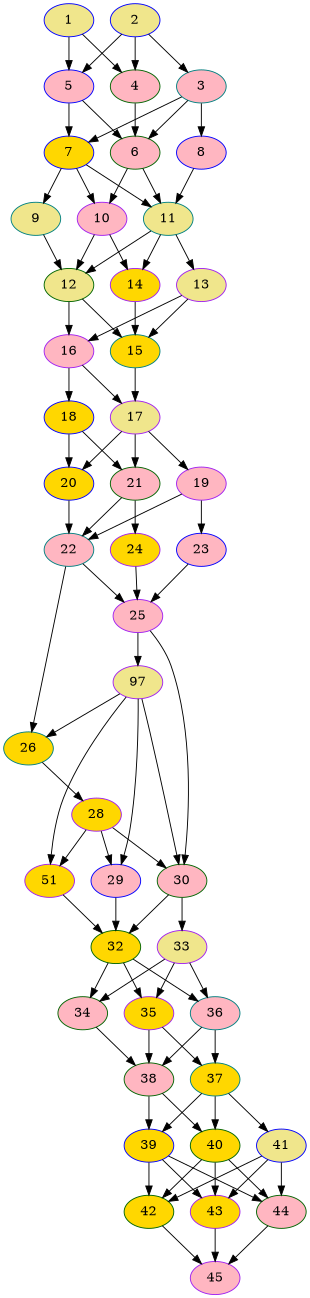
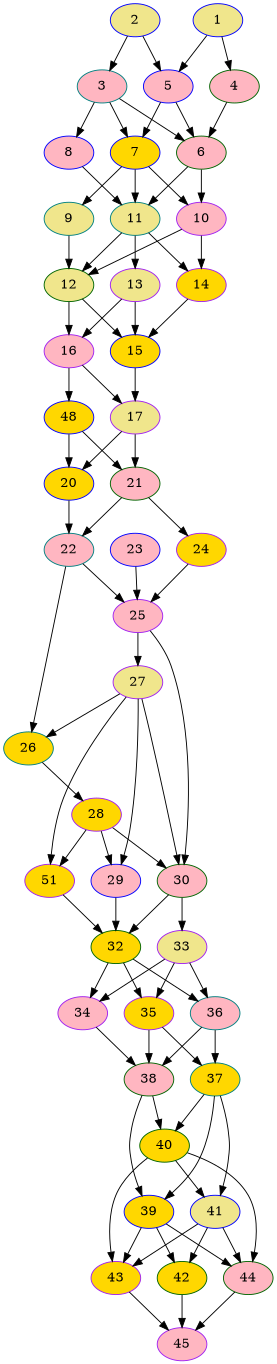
(135, 49) -> none
(135, 351) -> (135, 351)
(69, 417) -> (69, 417)
(201, 484) -> none
(138, 682) -> (138, 682)
(83, 1013) -> (83, 1013)
(186, 1175) -> (184, 1171)
